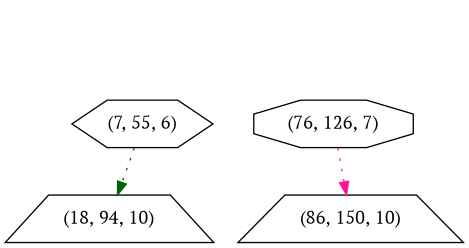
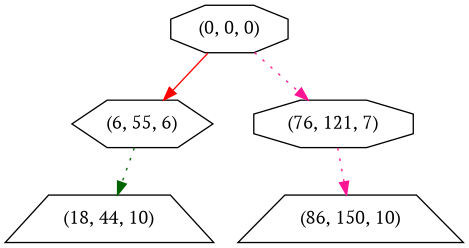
none -> (229, 29)
(142, 124) -> (142, 124)
(334, 124) -> (334, 124)
(109, 219) -> (109, 219)
